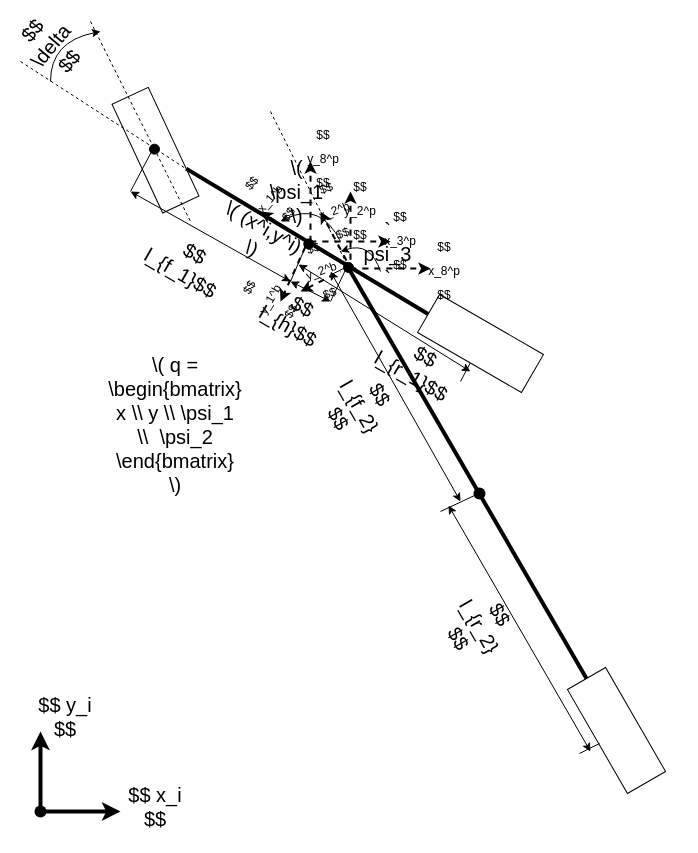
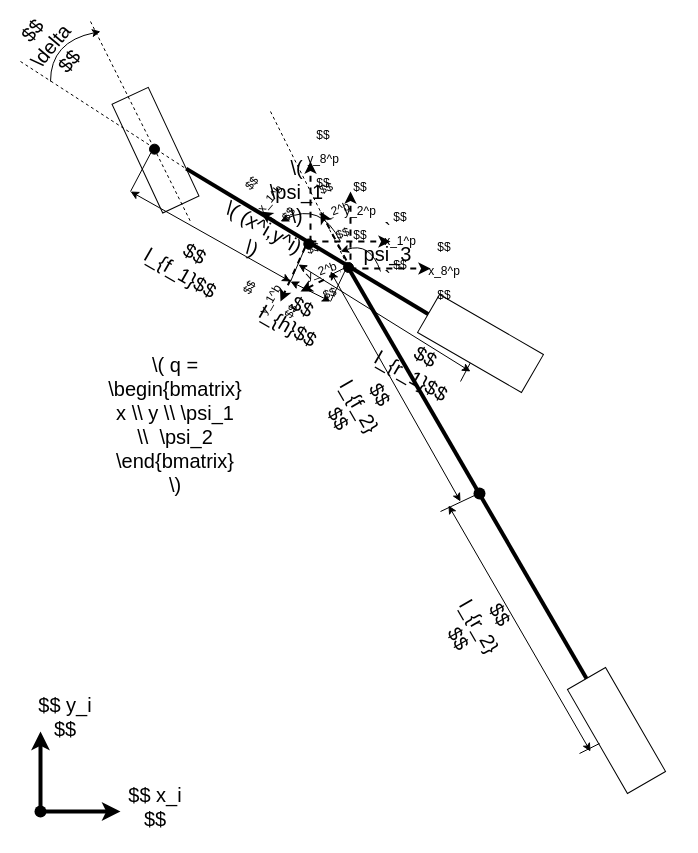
(401, 238) -> (401, 238)
